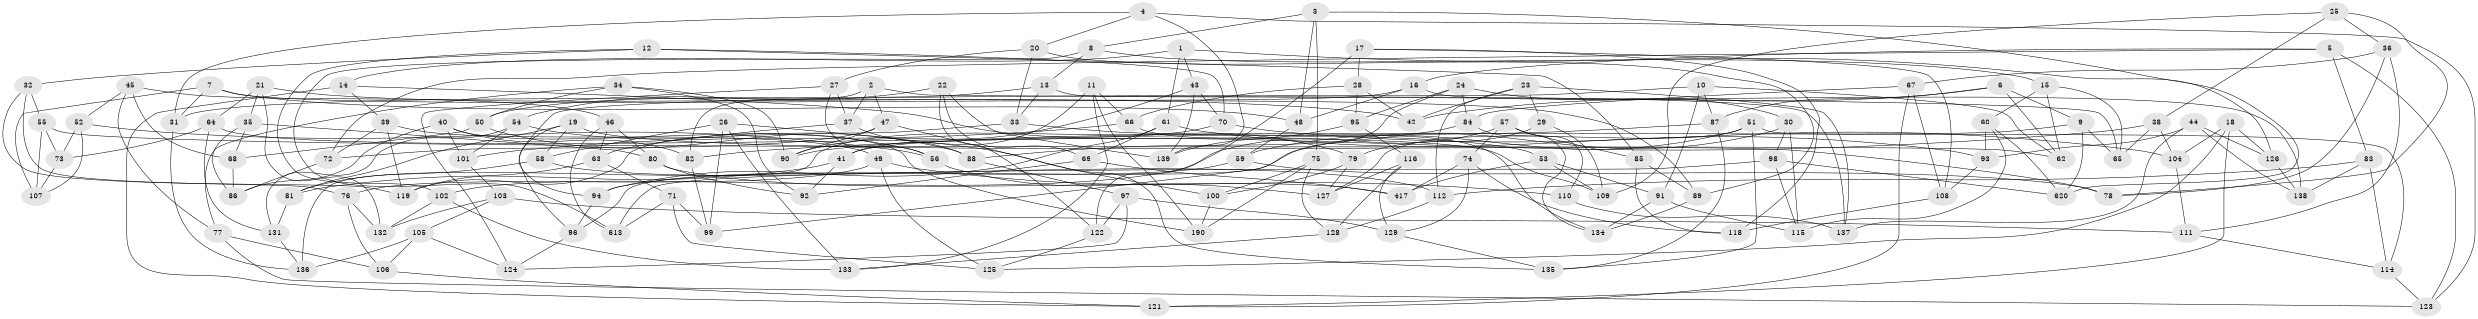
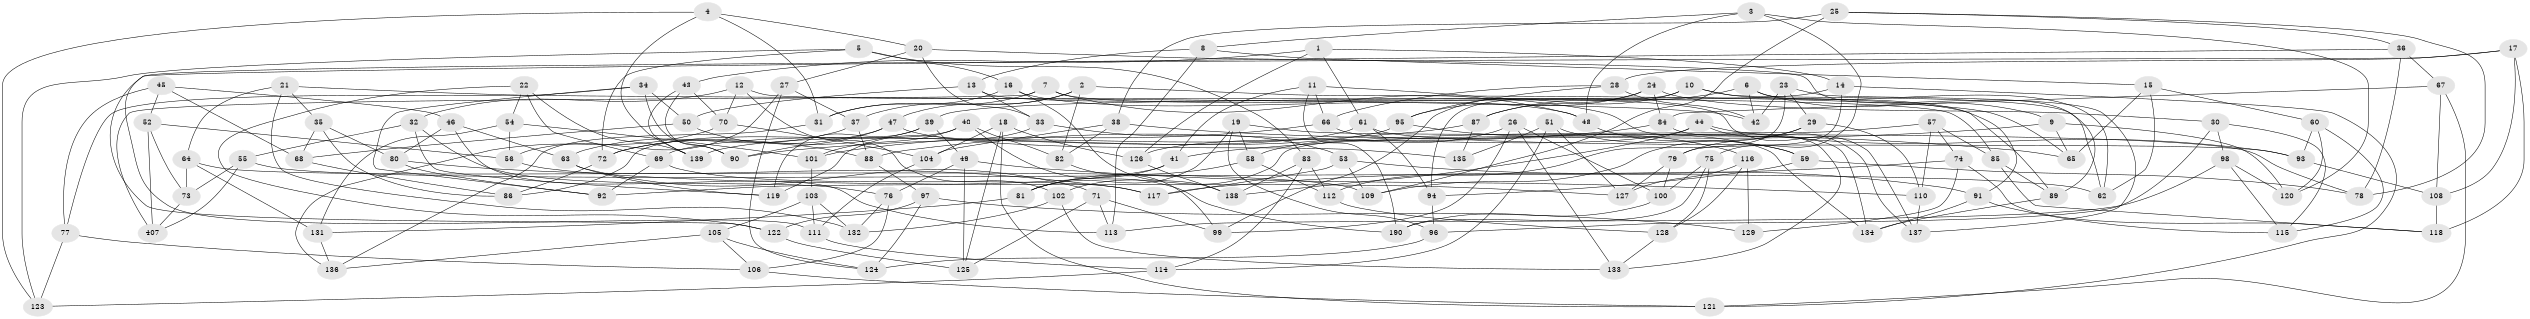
none -> (1897, 148)
(36, 196) -> (153, 233)
(1401, 196) -> (1154, 196)
(2061, 196) -> (2287, 196)
(616, 233) -> (1111, 233)
(1470, 252) -> none
